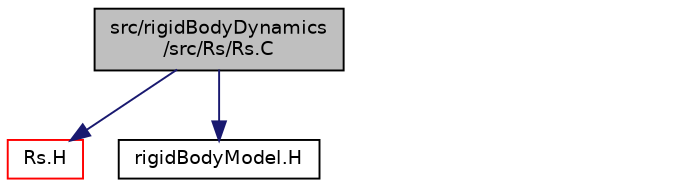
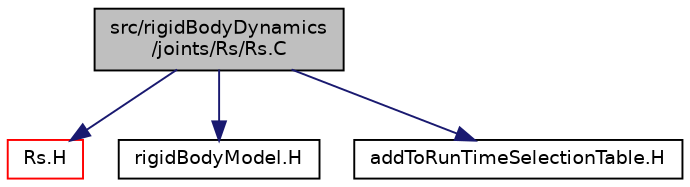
(219, 40) -> (219, 40)
none -> (518, 159)
